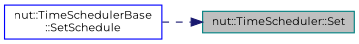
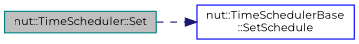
(177, 22) -> (171, 22)
